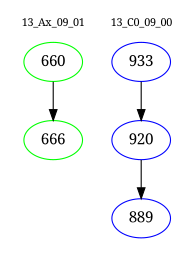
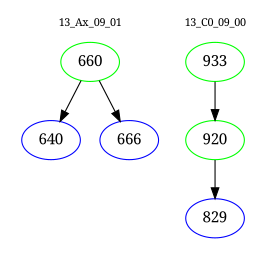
(141, 62) -> (215, 62)
none -> (51, 140)
(53, 140) -> (129, 140)
(141, 140) -> (215, 140)
(141, 218) -> (215, 218)
